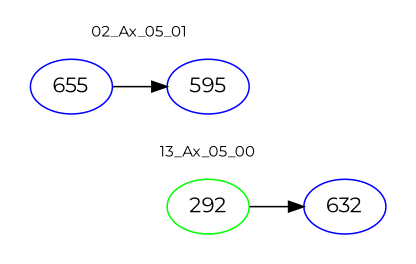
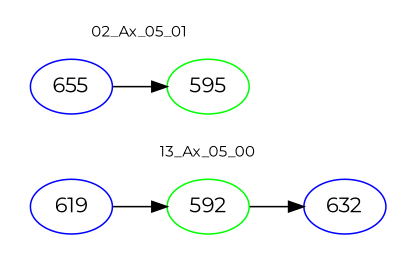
(208, 87) -> (208, 87)
none -> (71, 207)
(208, 207) -> (208, 207)
